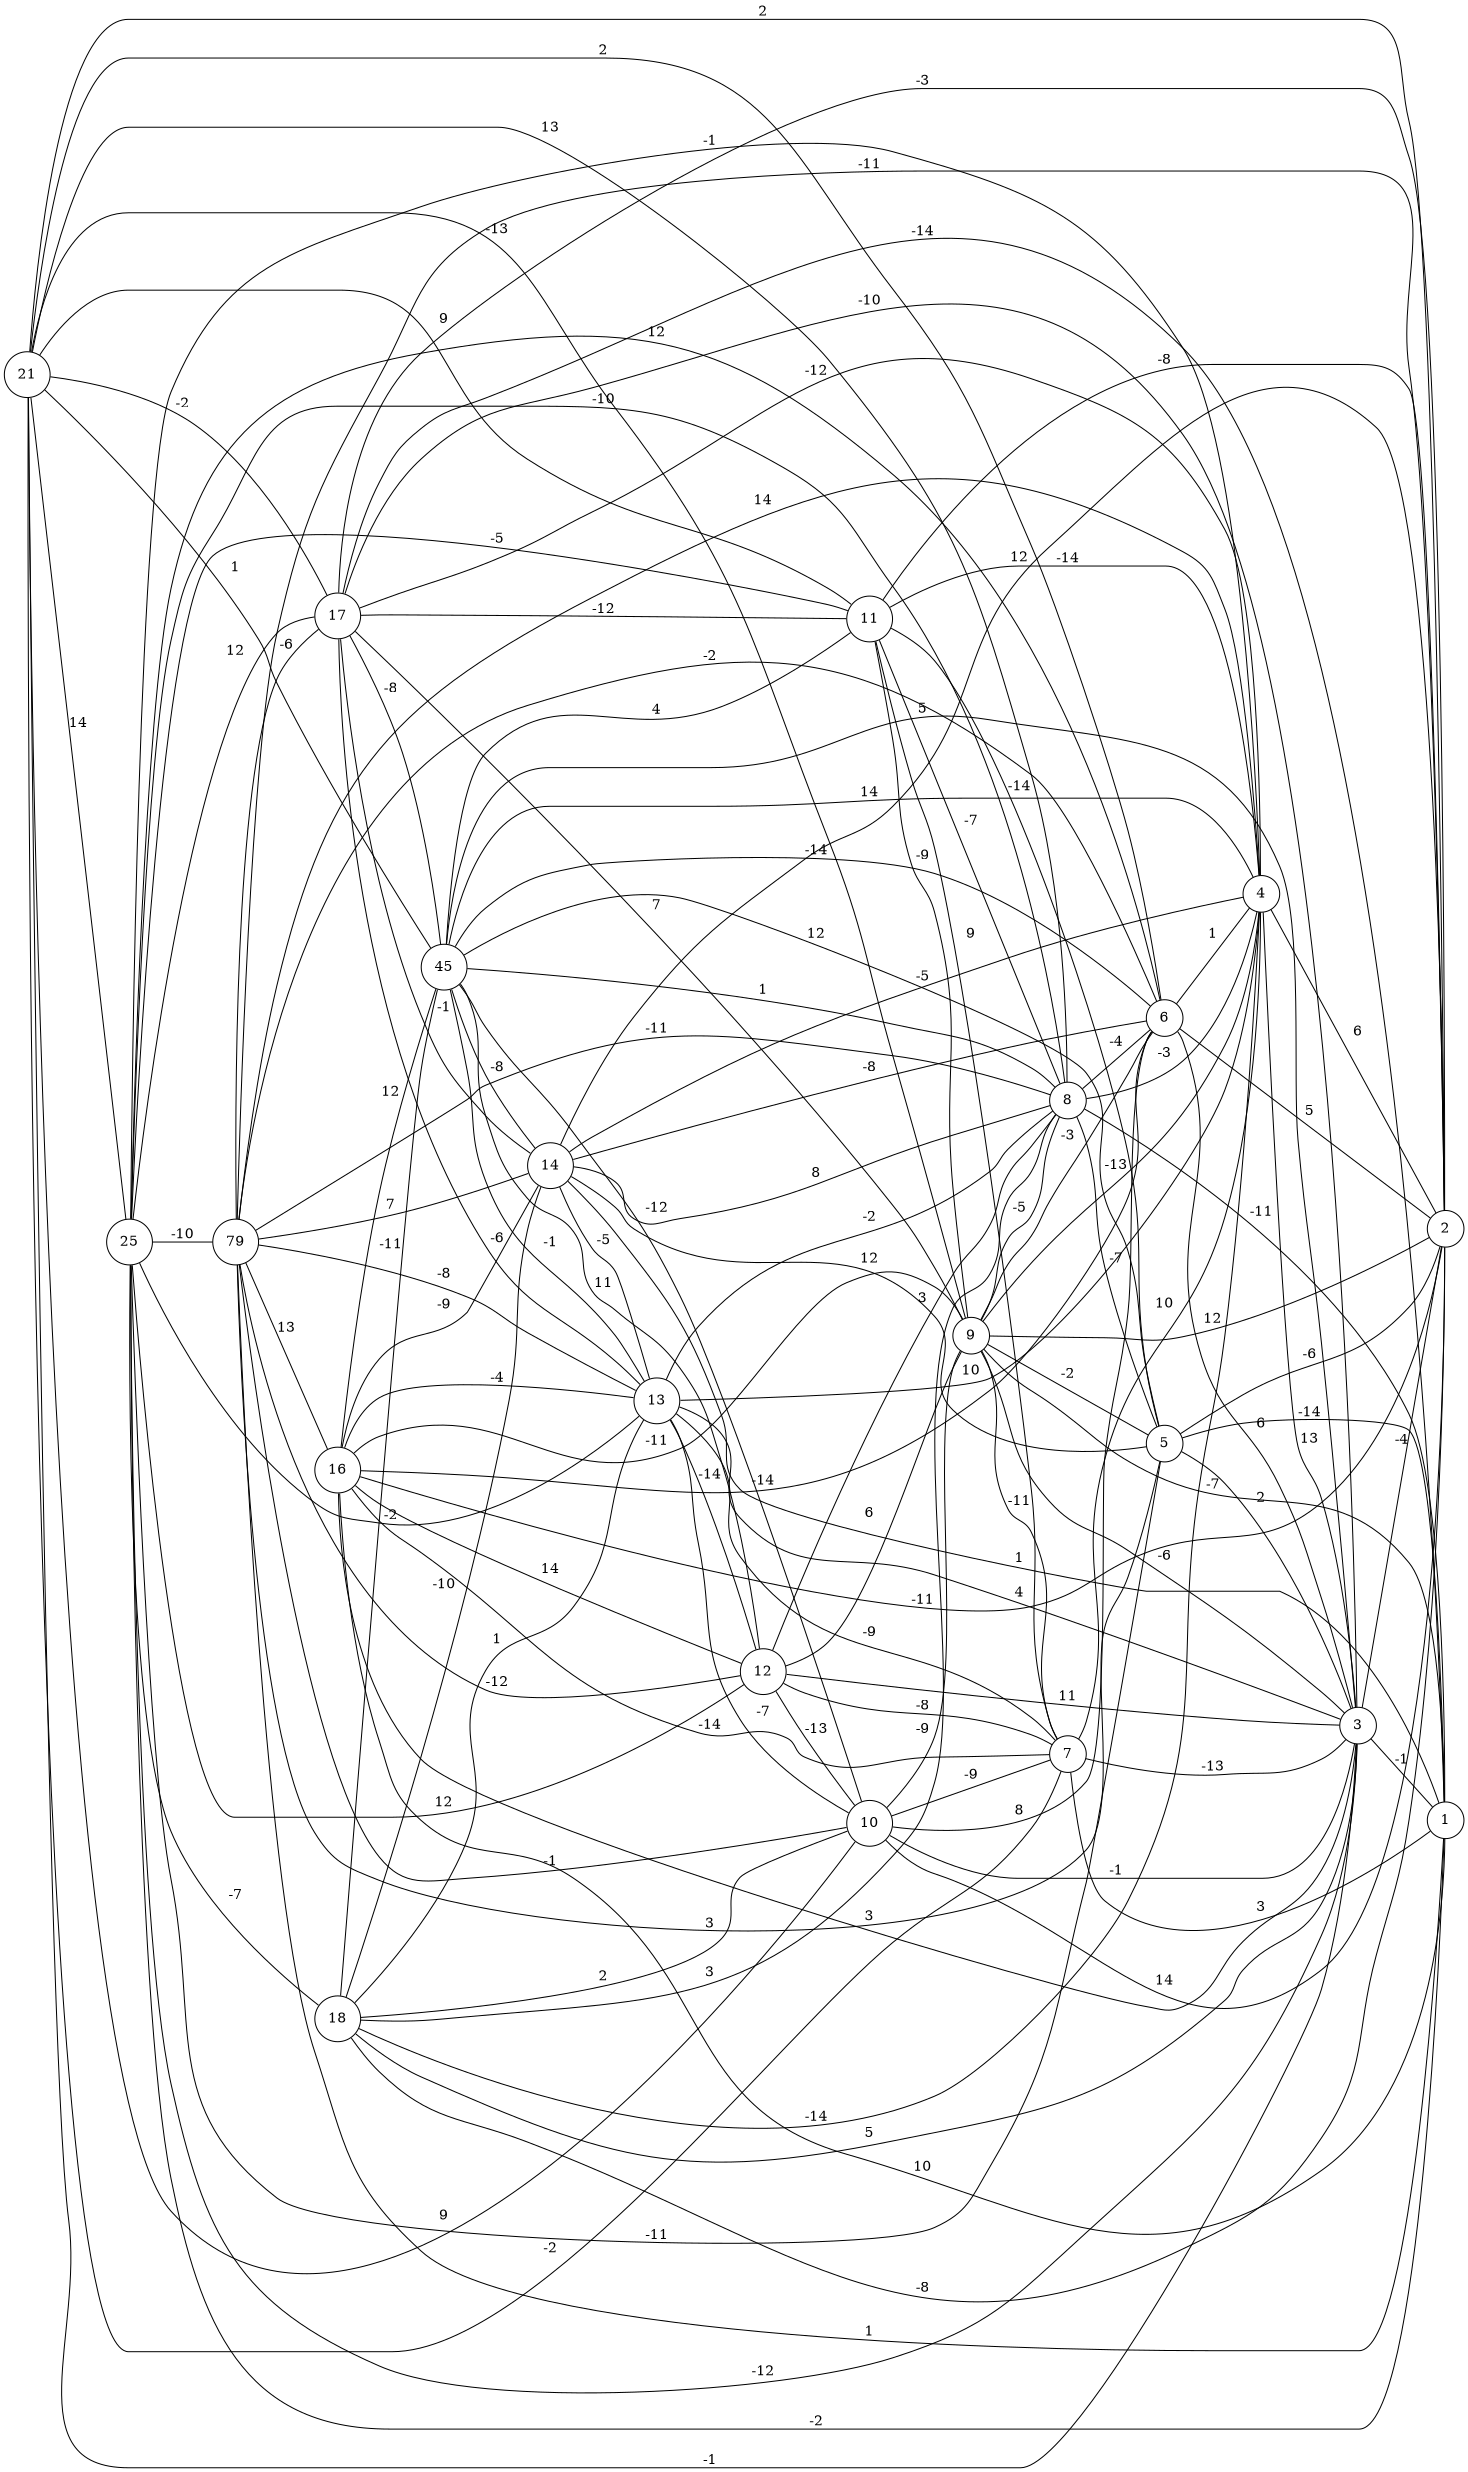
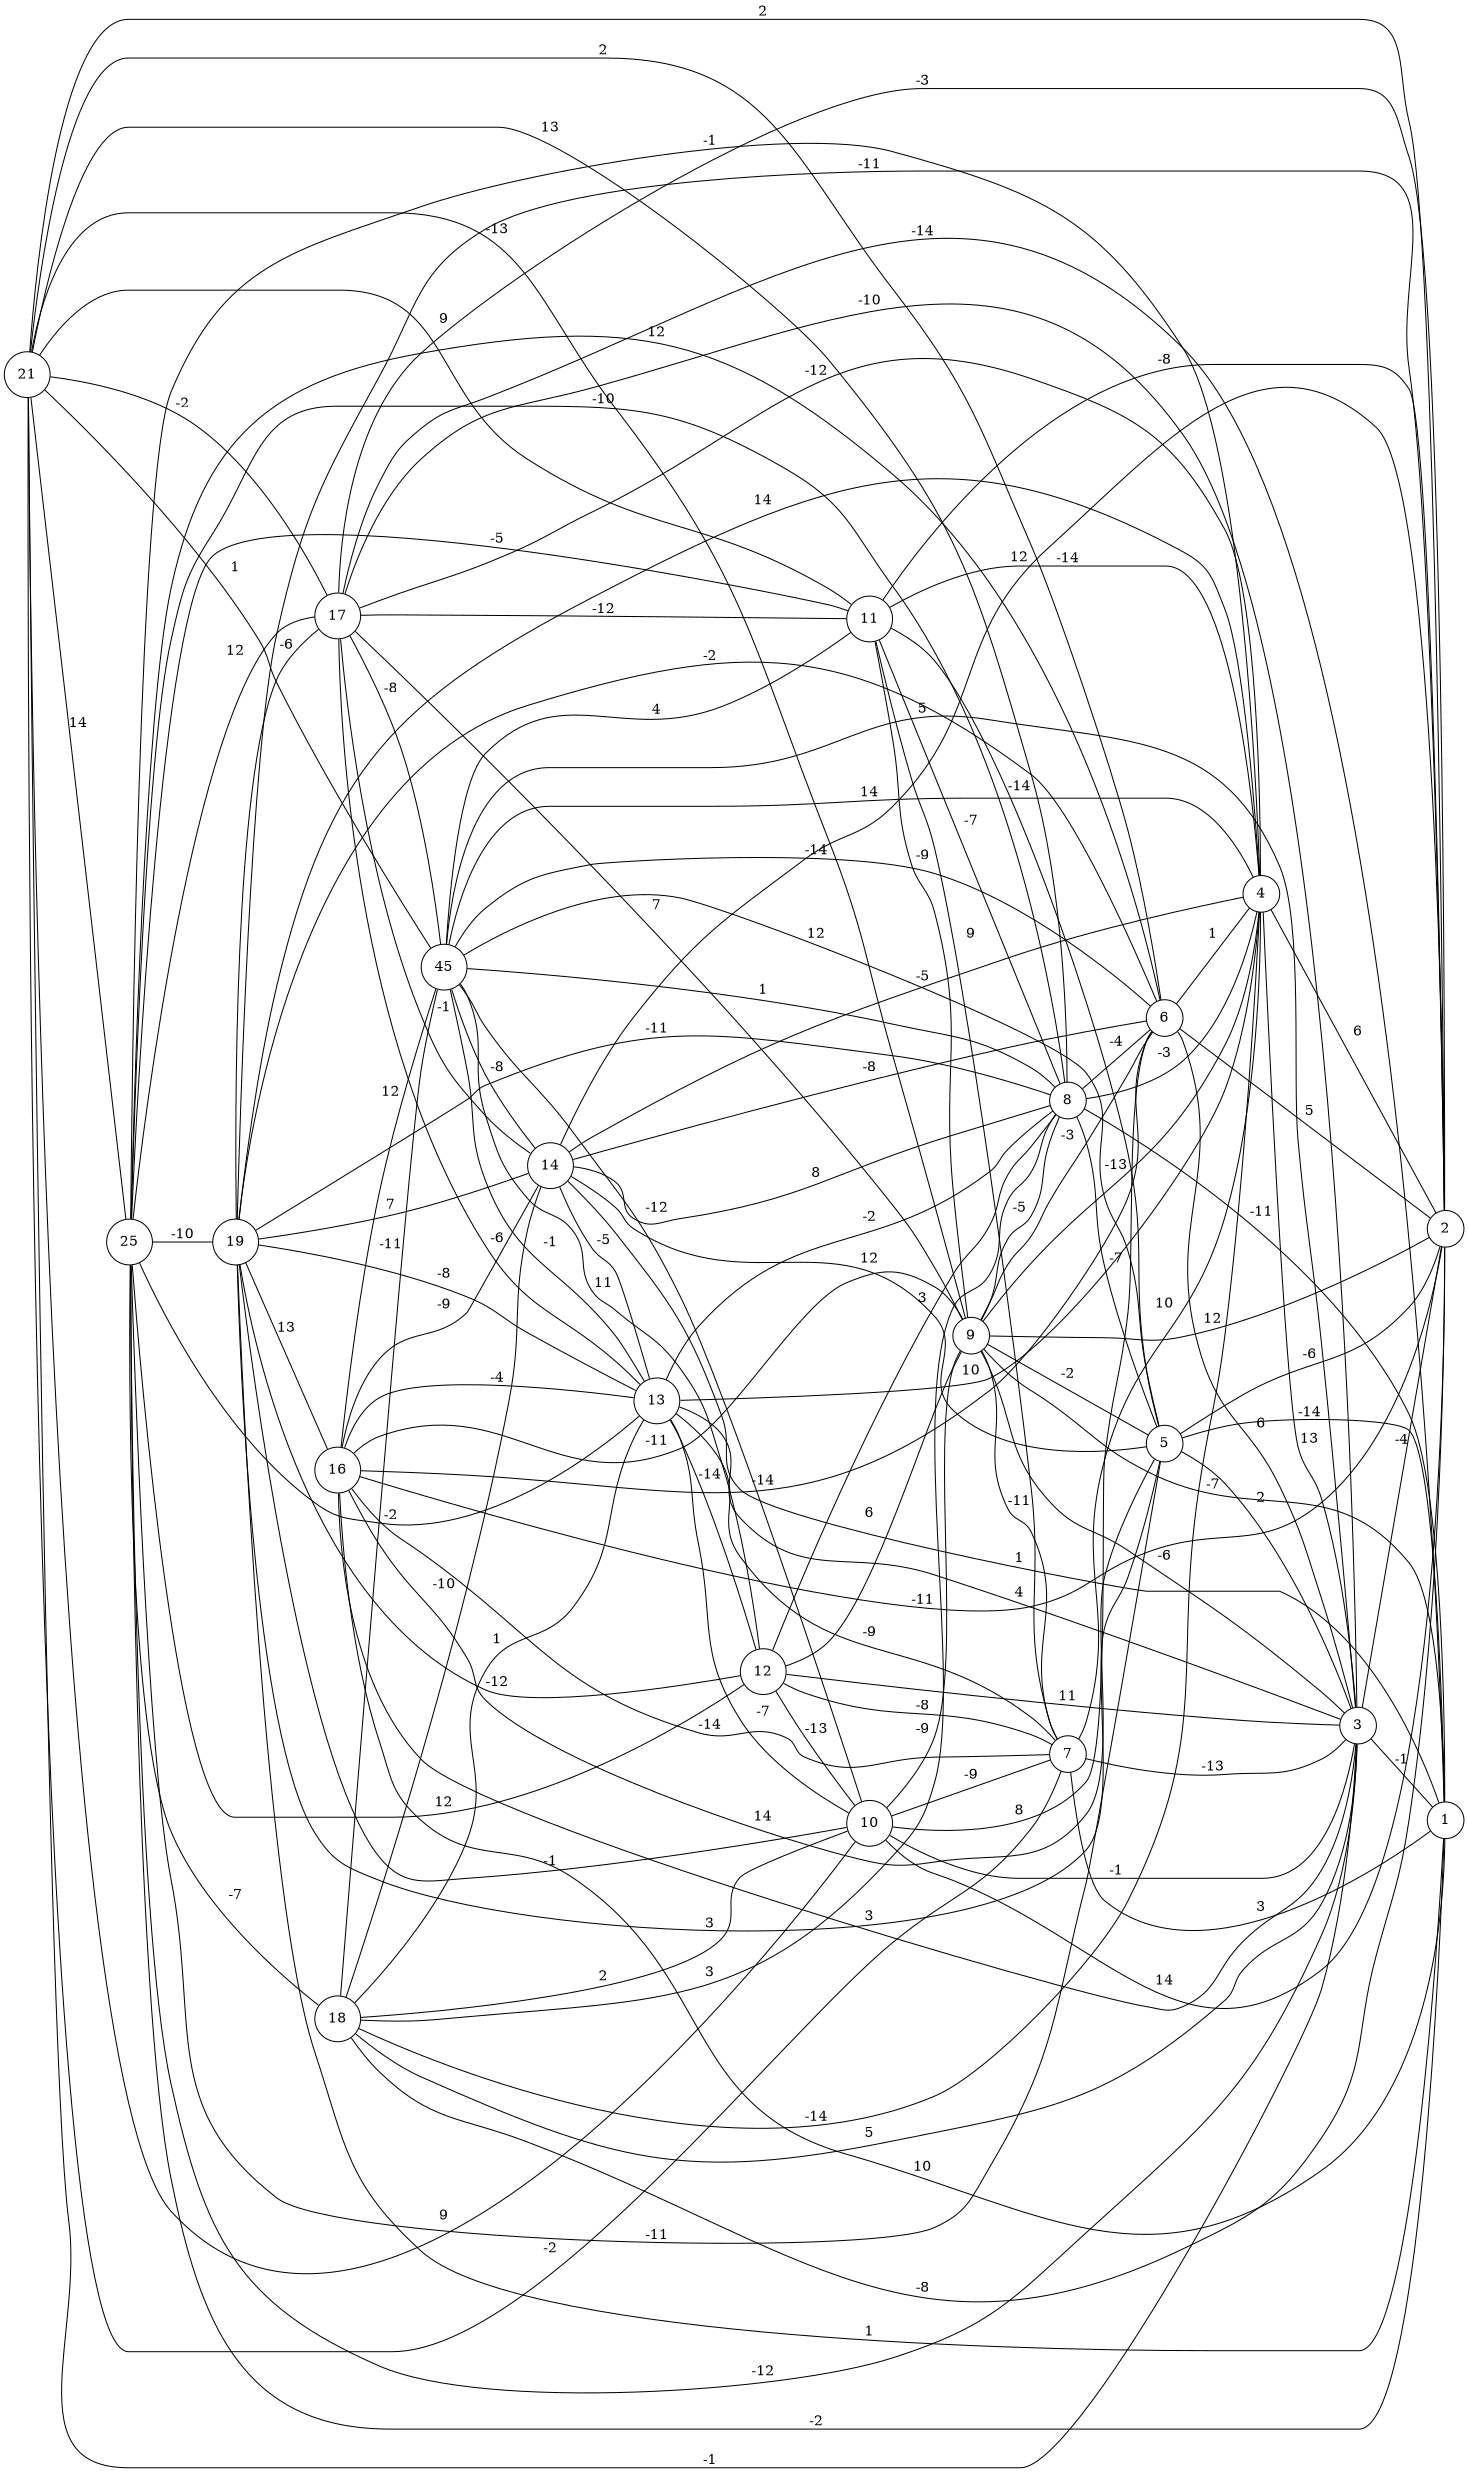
(236, 1242) -> (236, 1242)
(544, 1582) -> (835, 1853)
